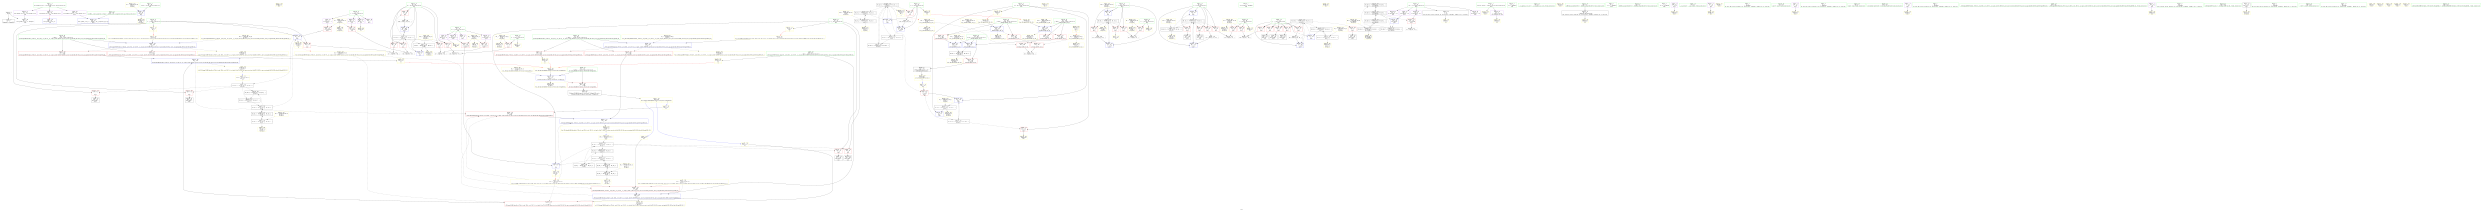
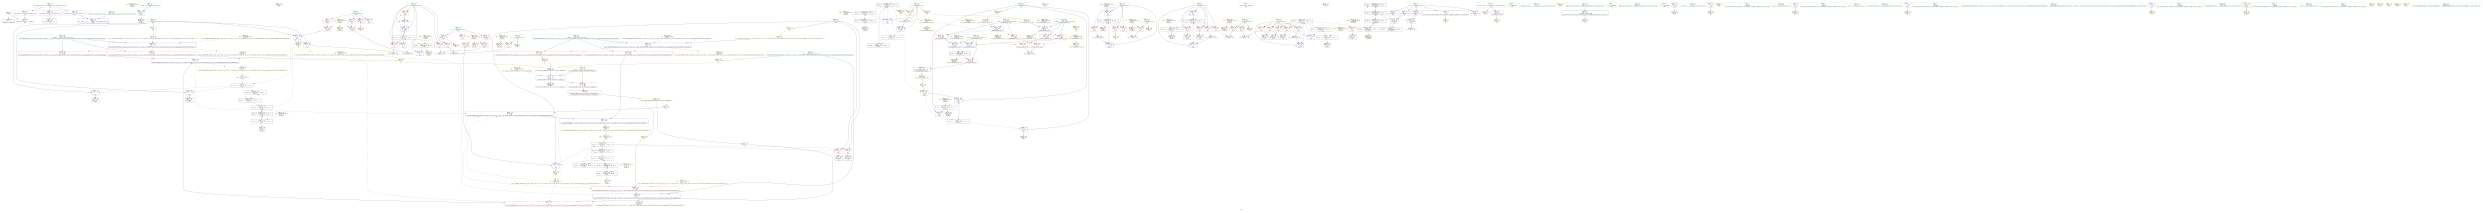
(453, 37) -> none
